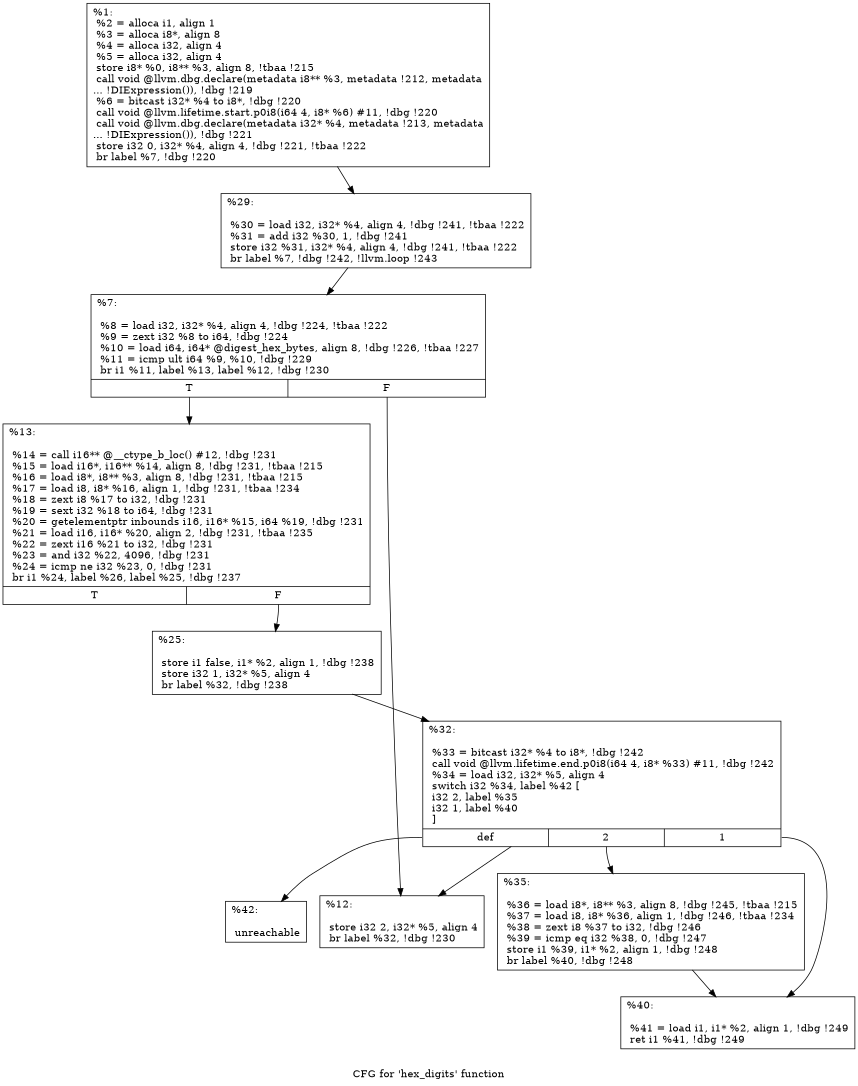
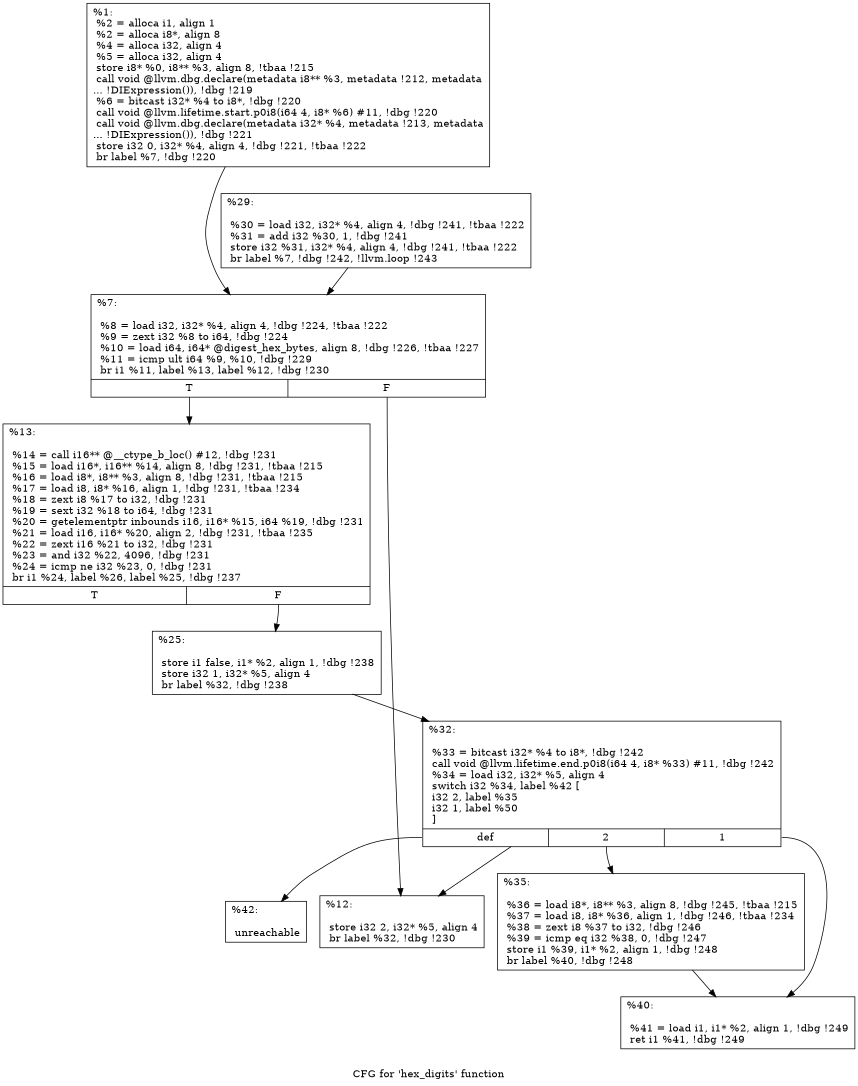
(157, 35) -> (157, 35)
(344, 177) -> (206, 228)
(474, 808) -> (474, 808)
